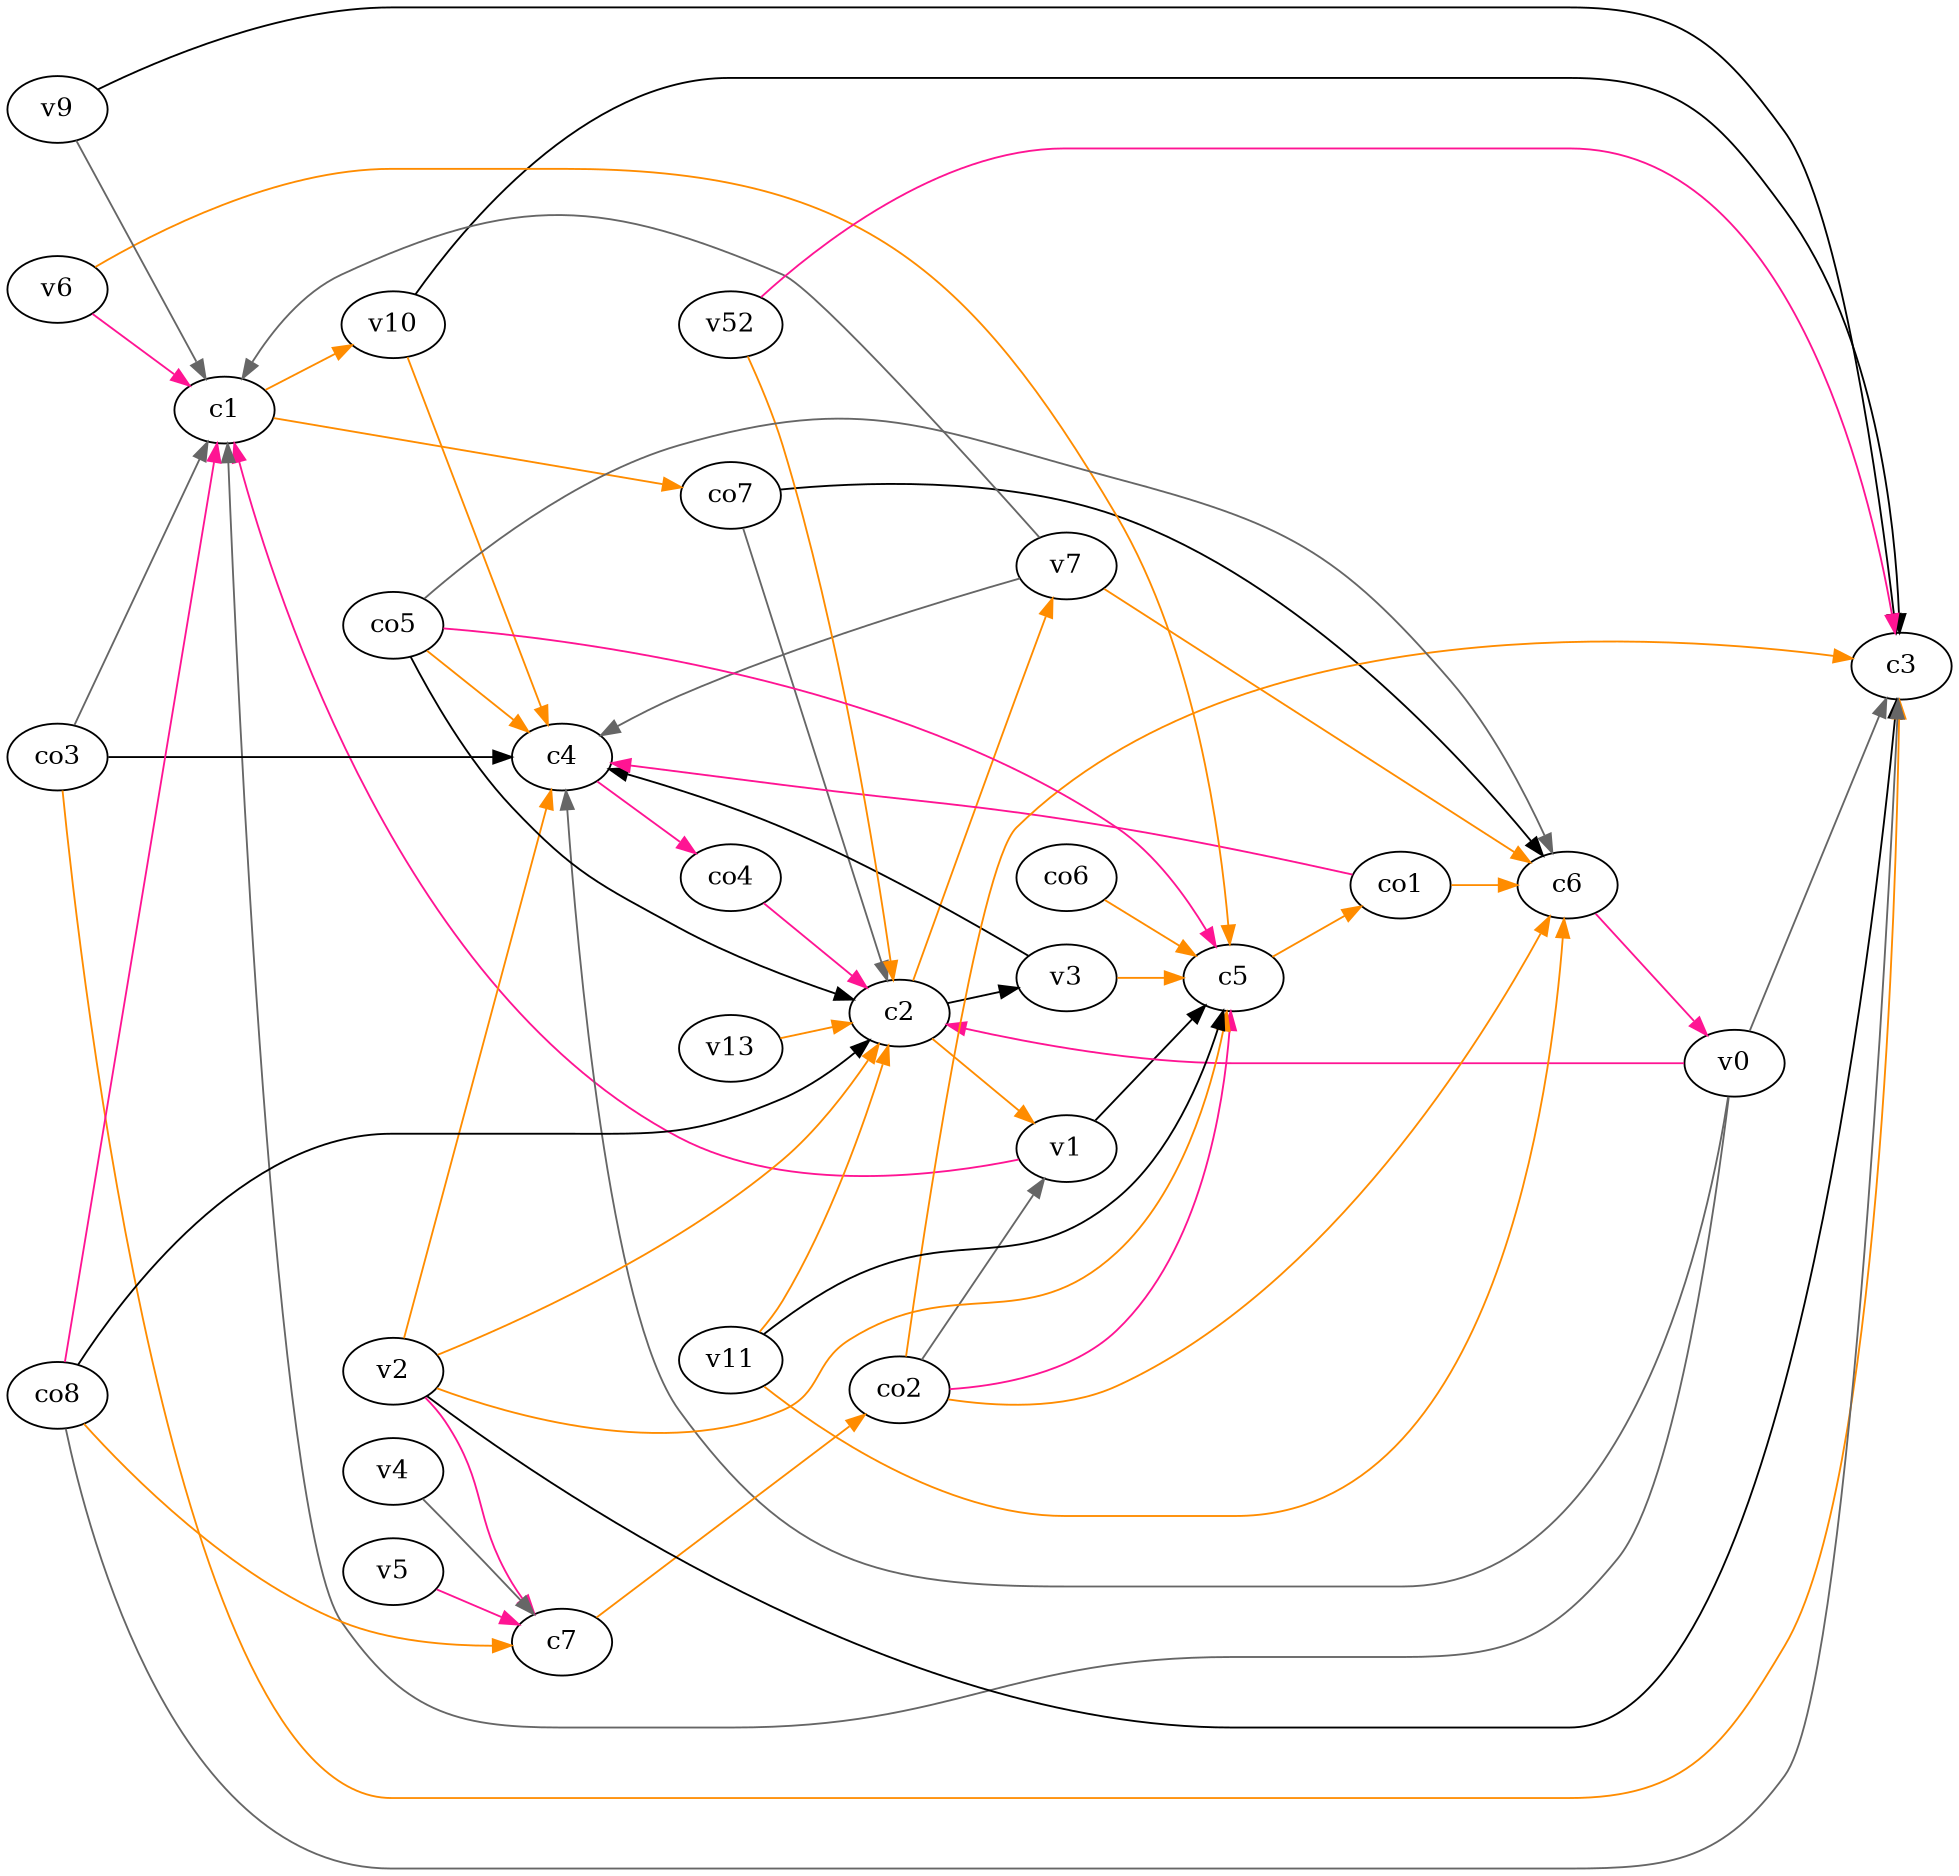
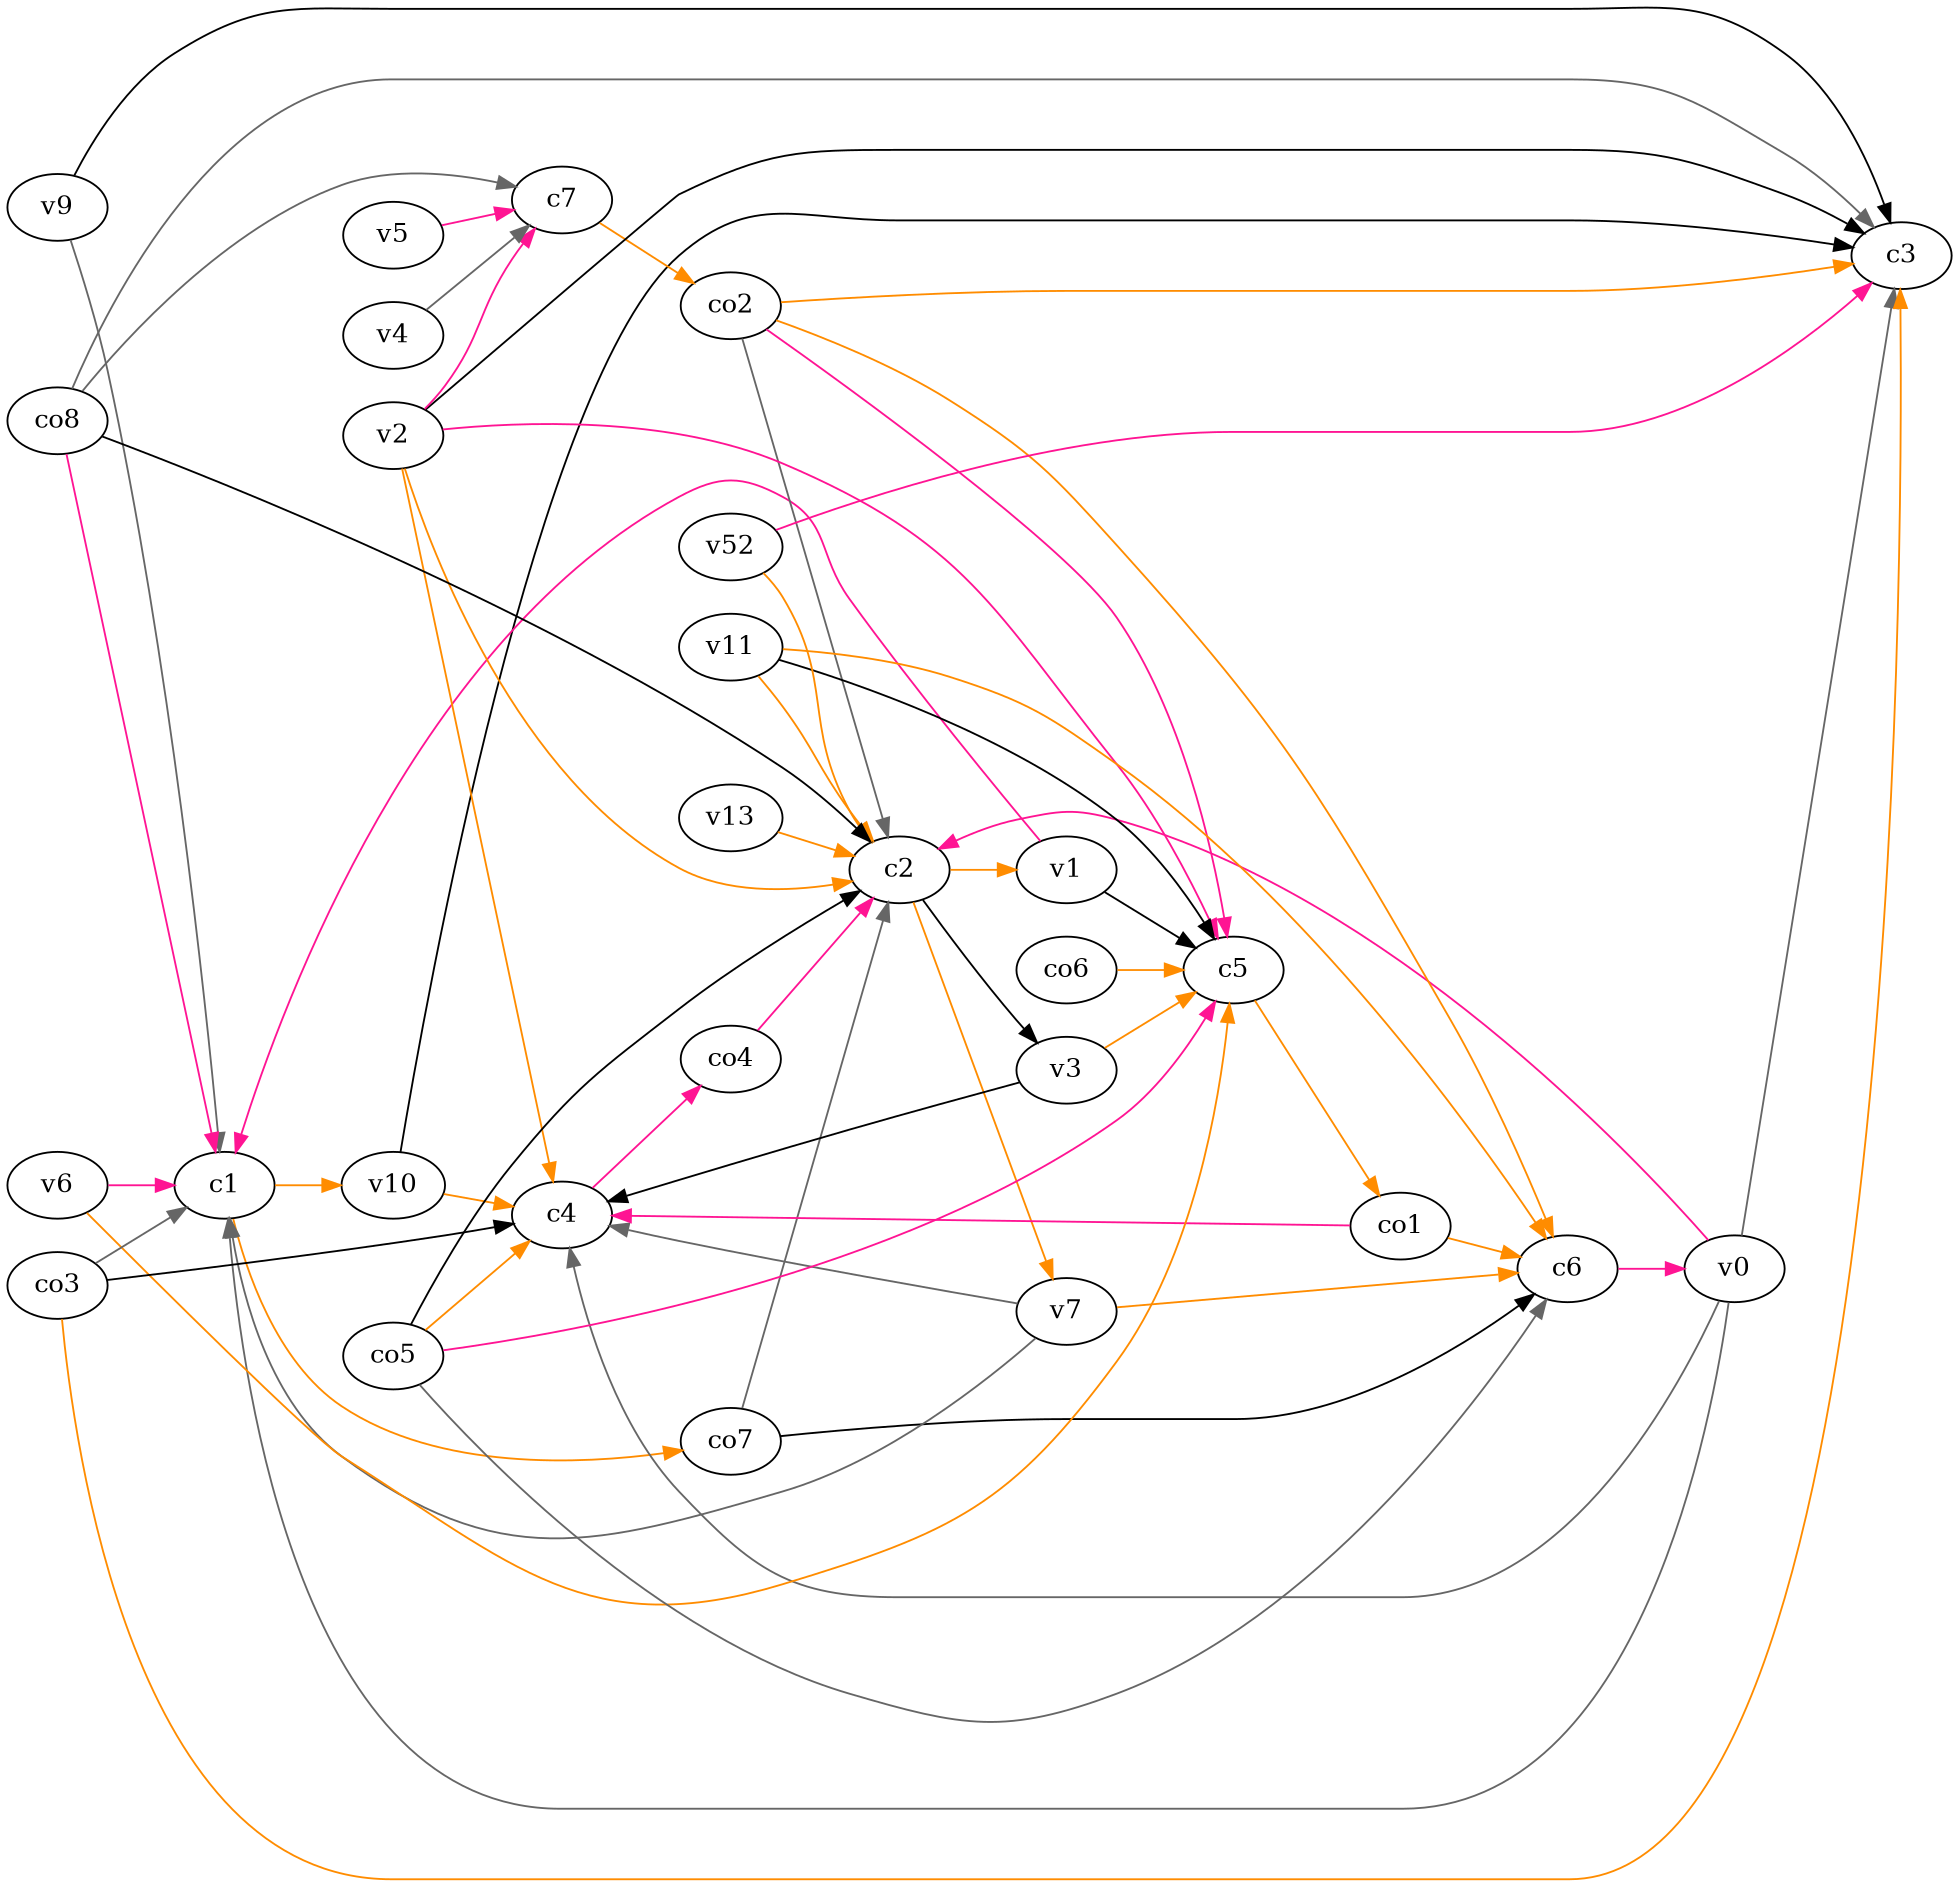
(978, 1277) -> (813, 579)
(887, 1321) -> (912, 534)
(265, 1581) -> (263, 225)
